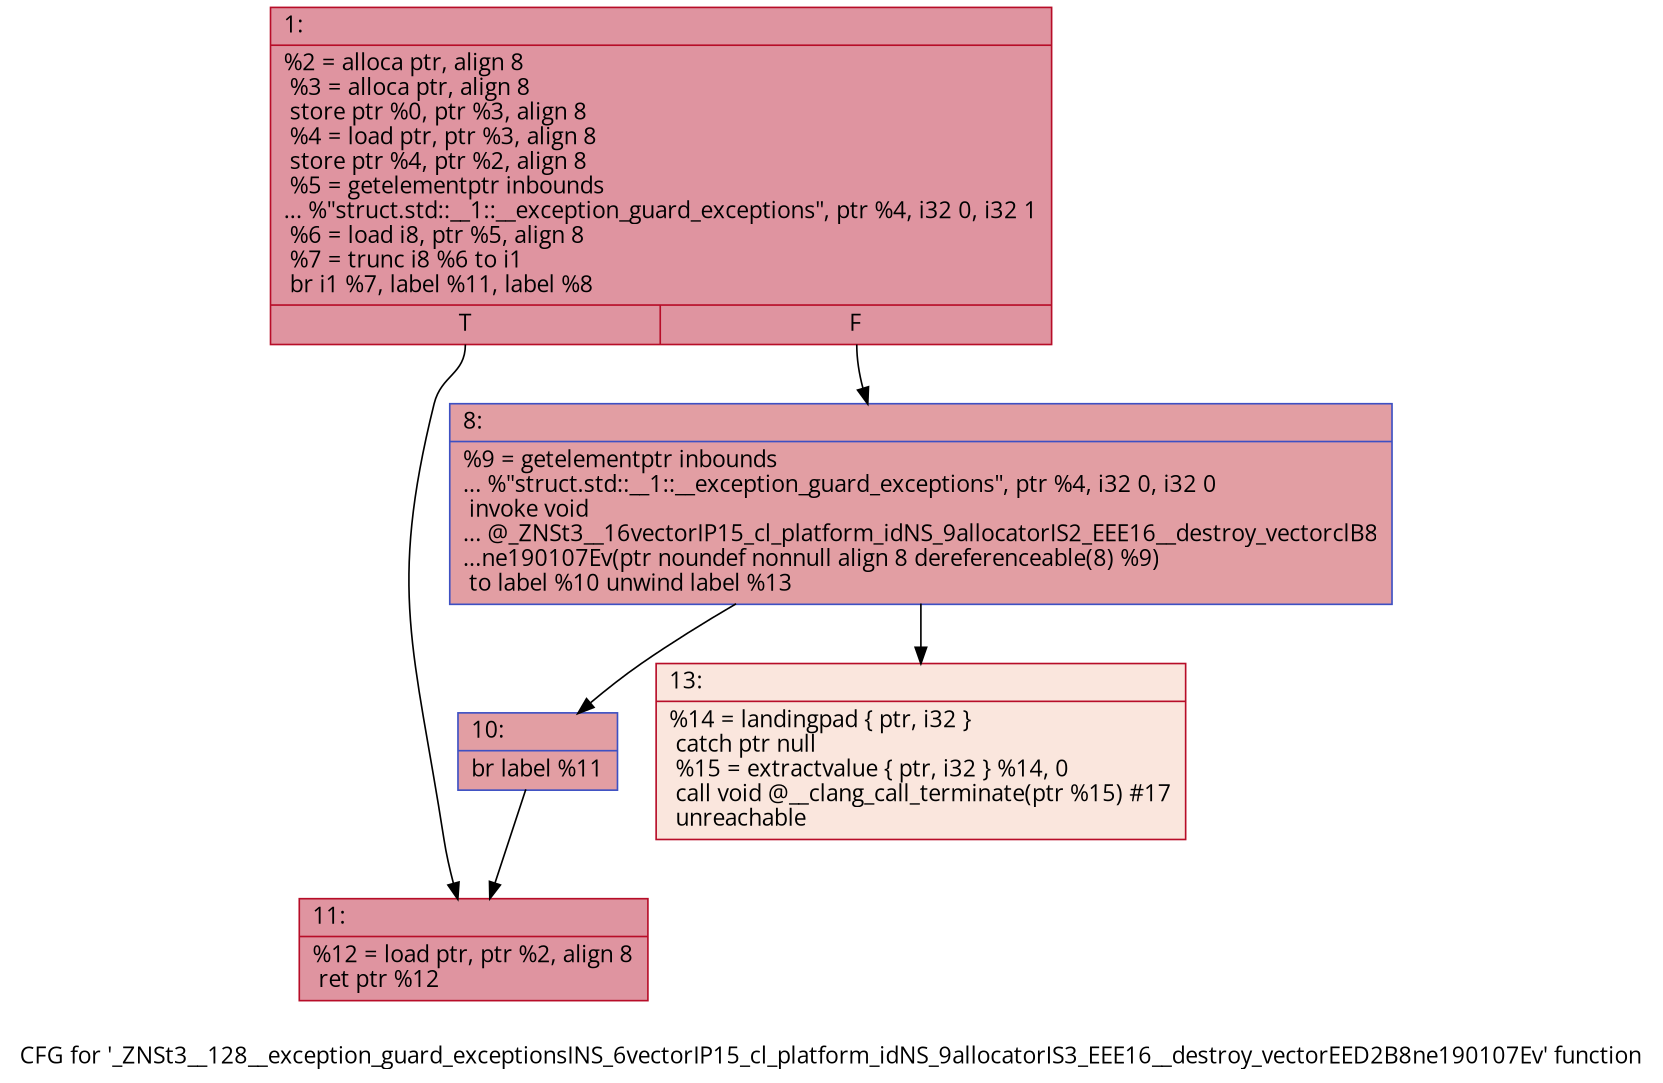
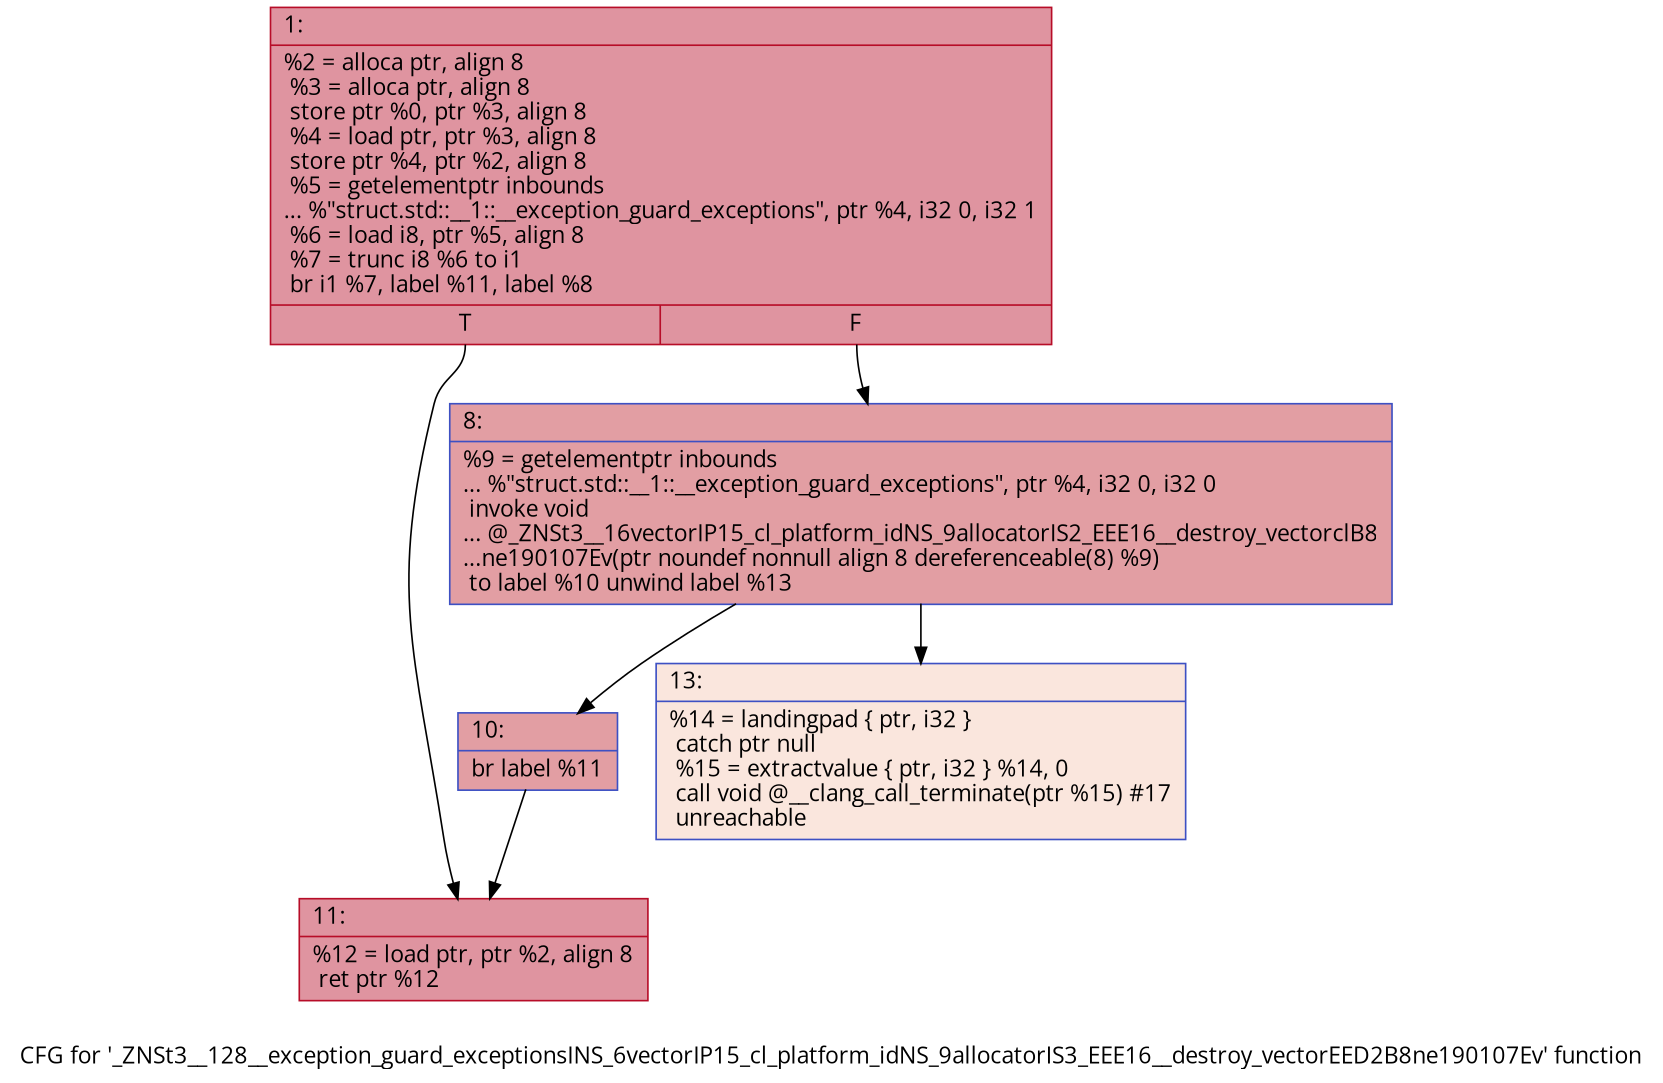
(921, 752) -> (921, 752)
